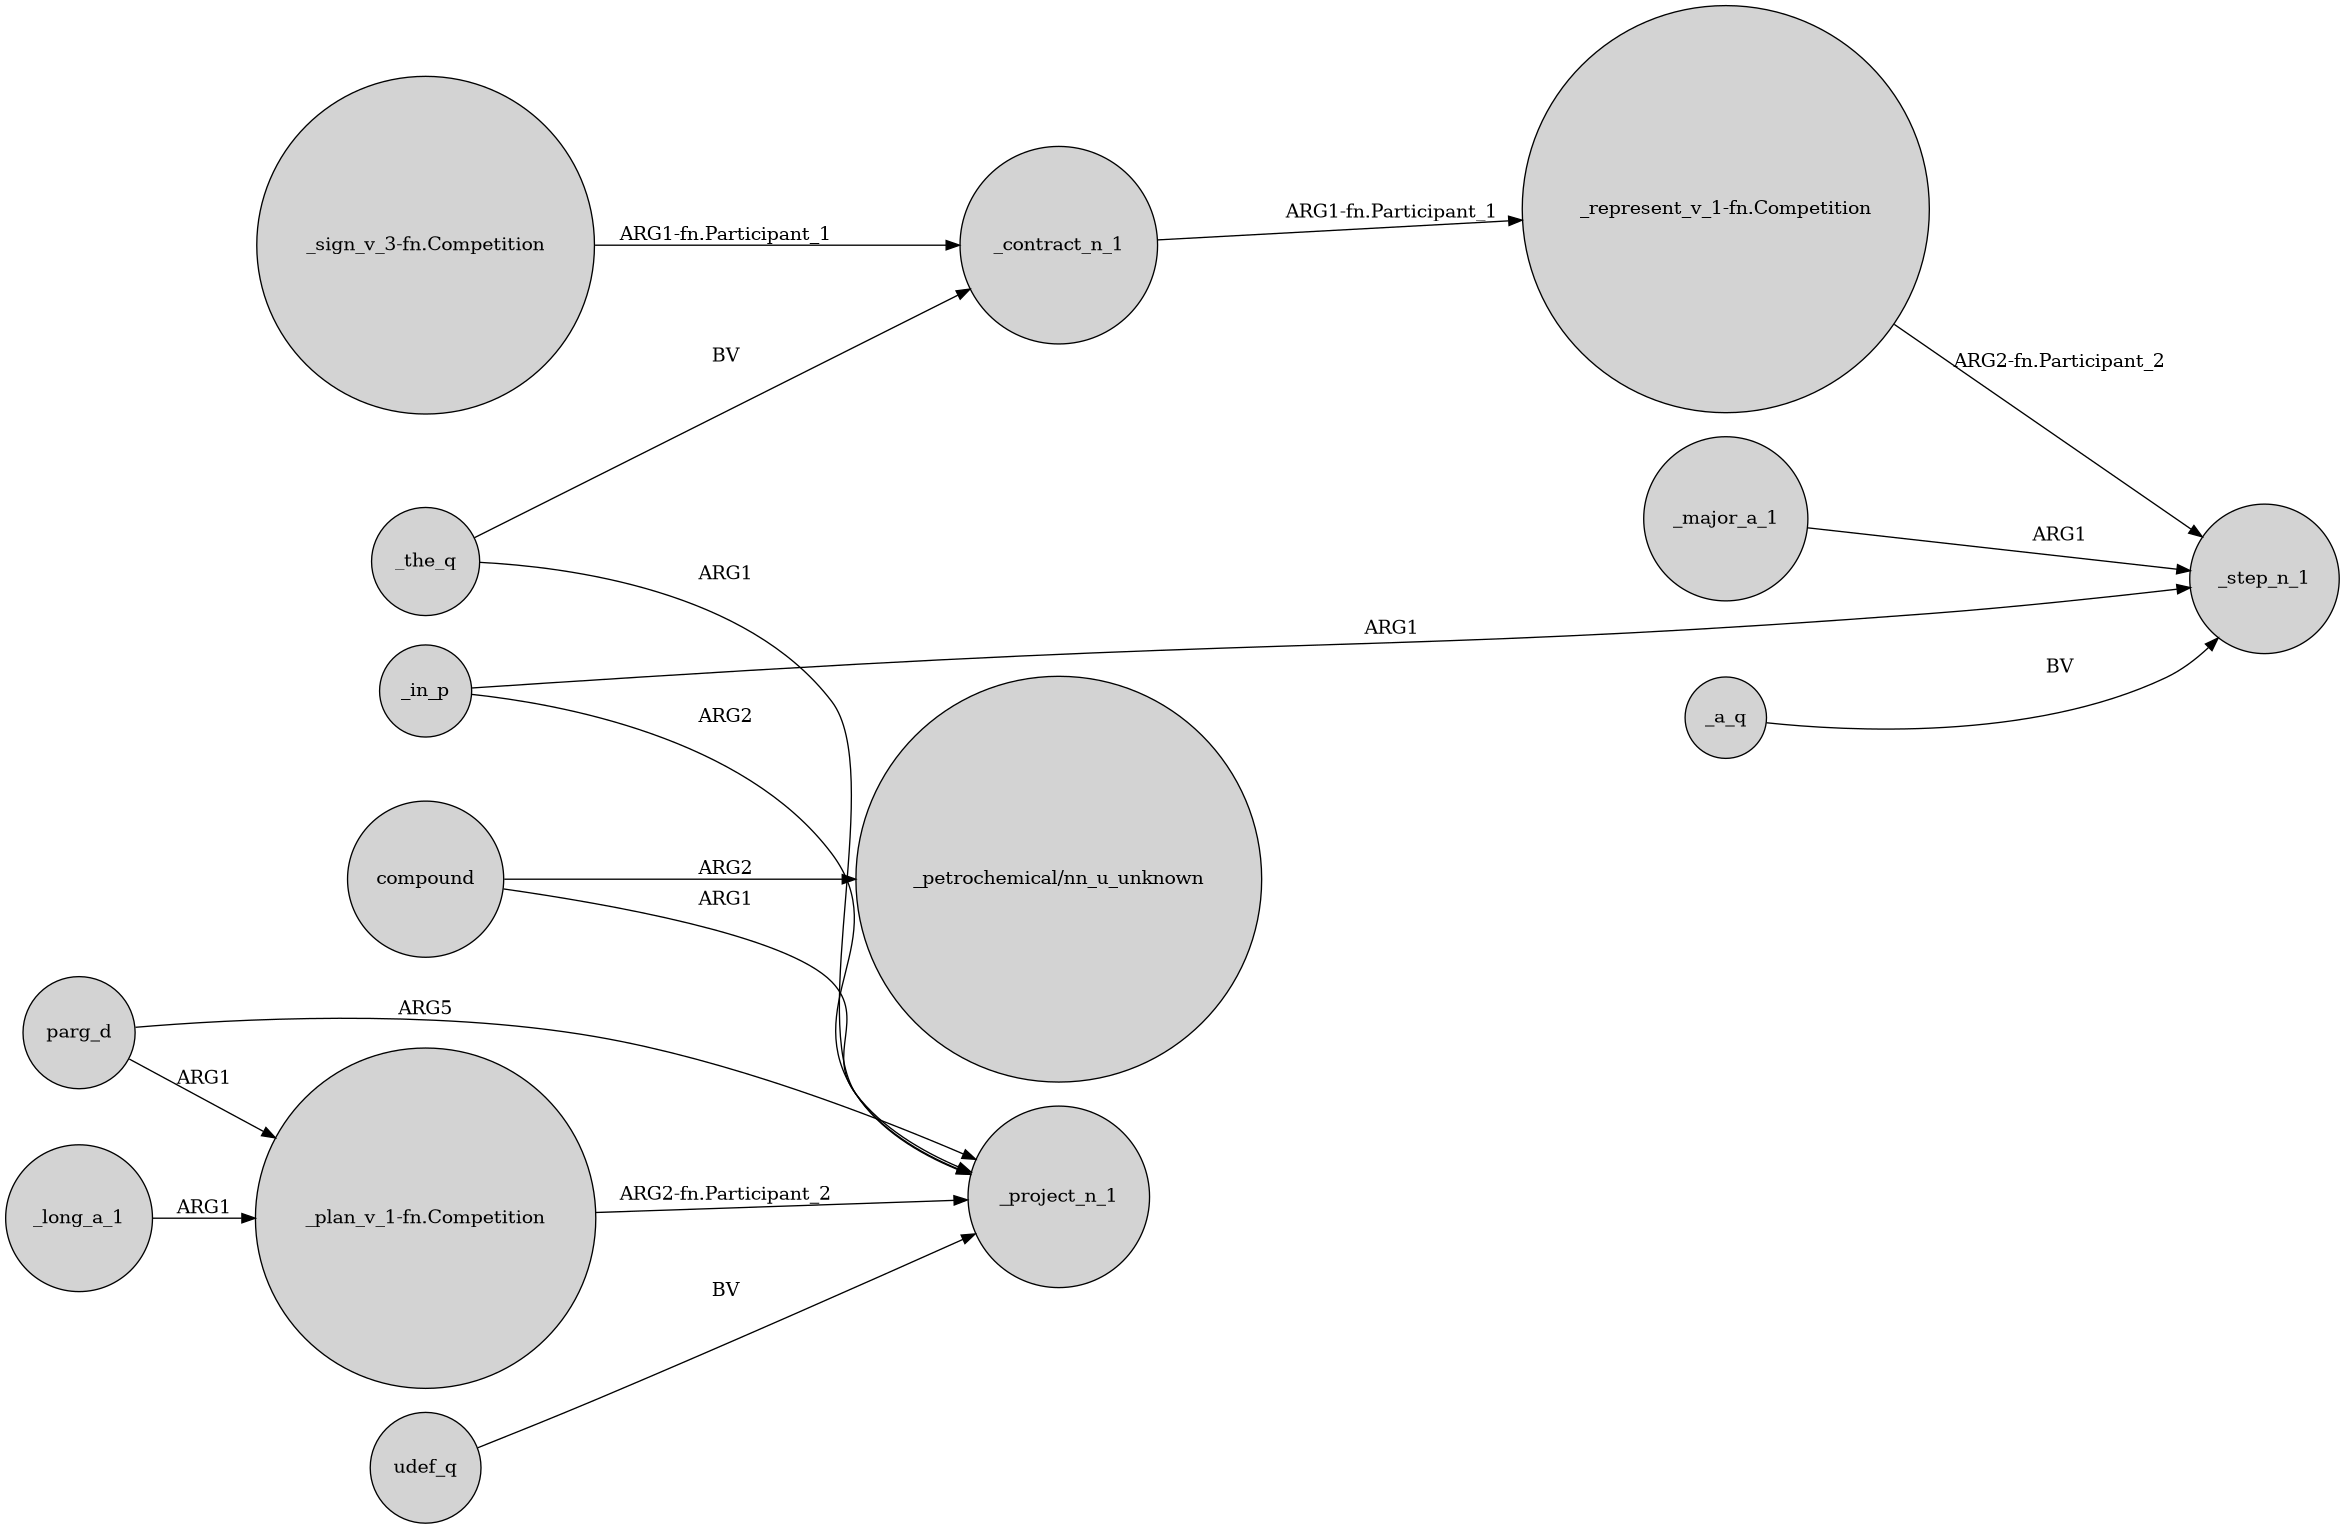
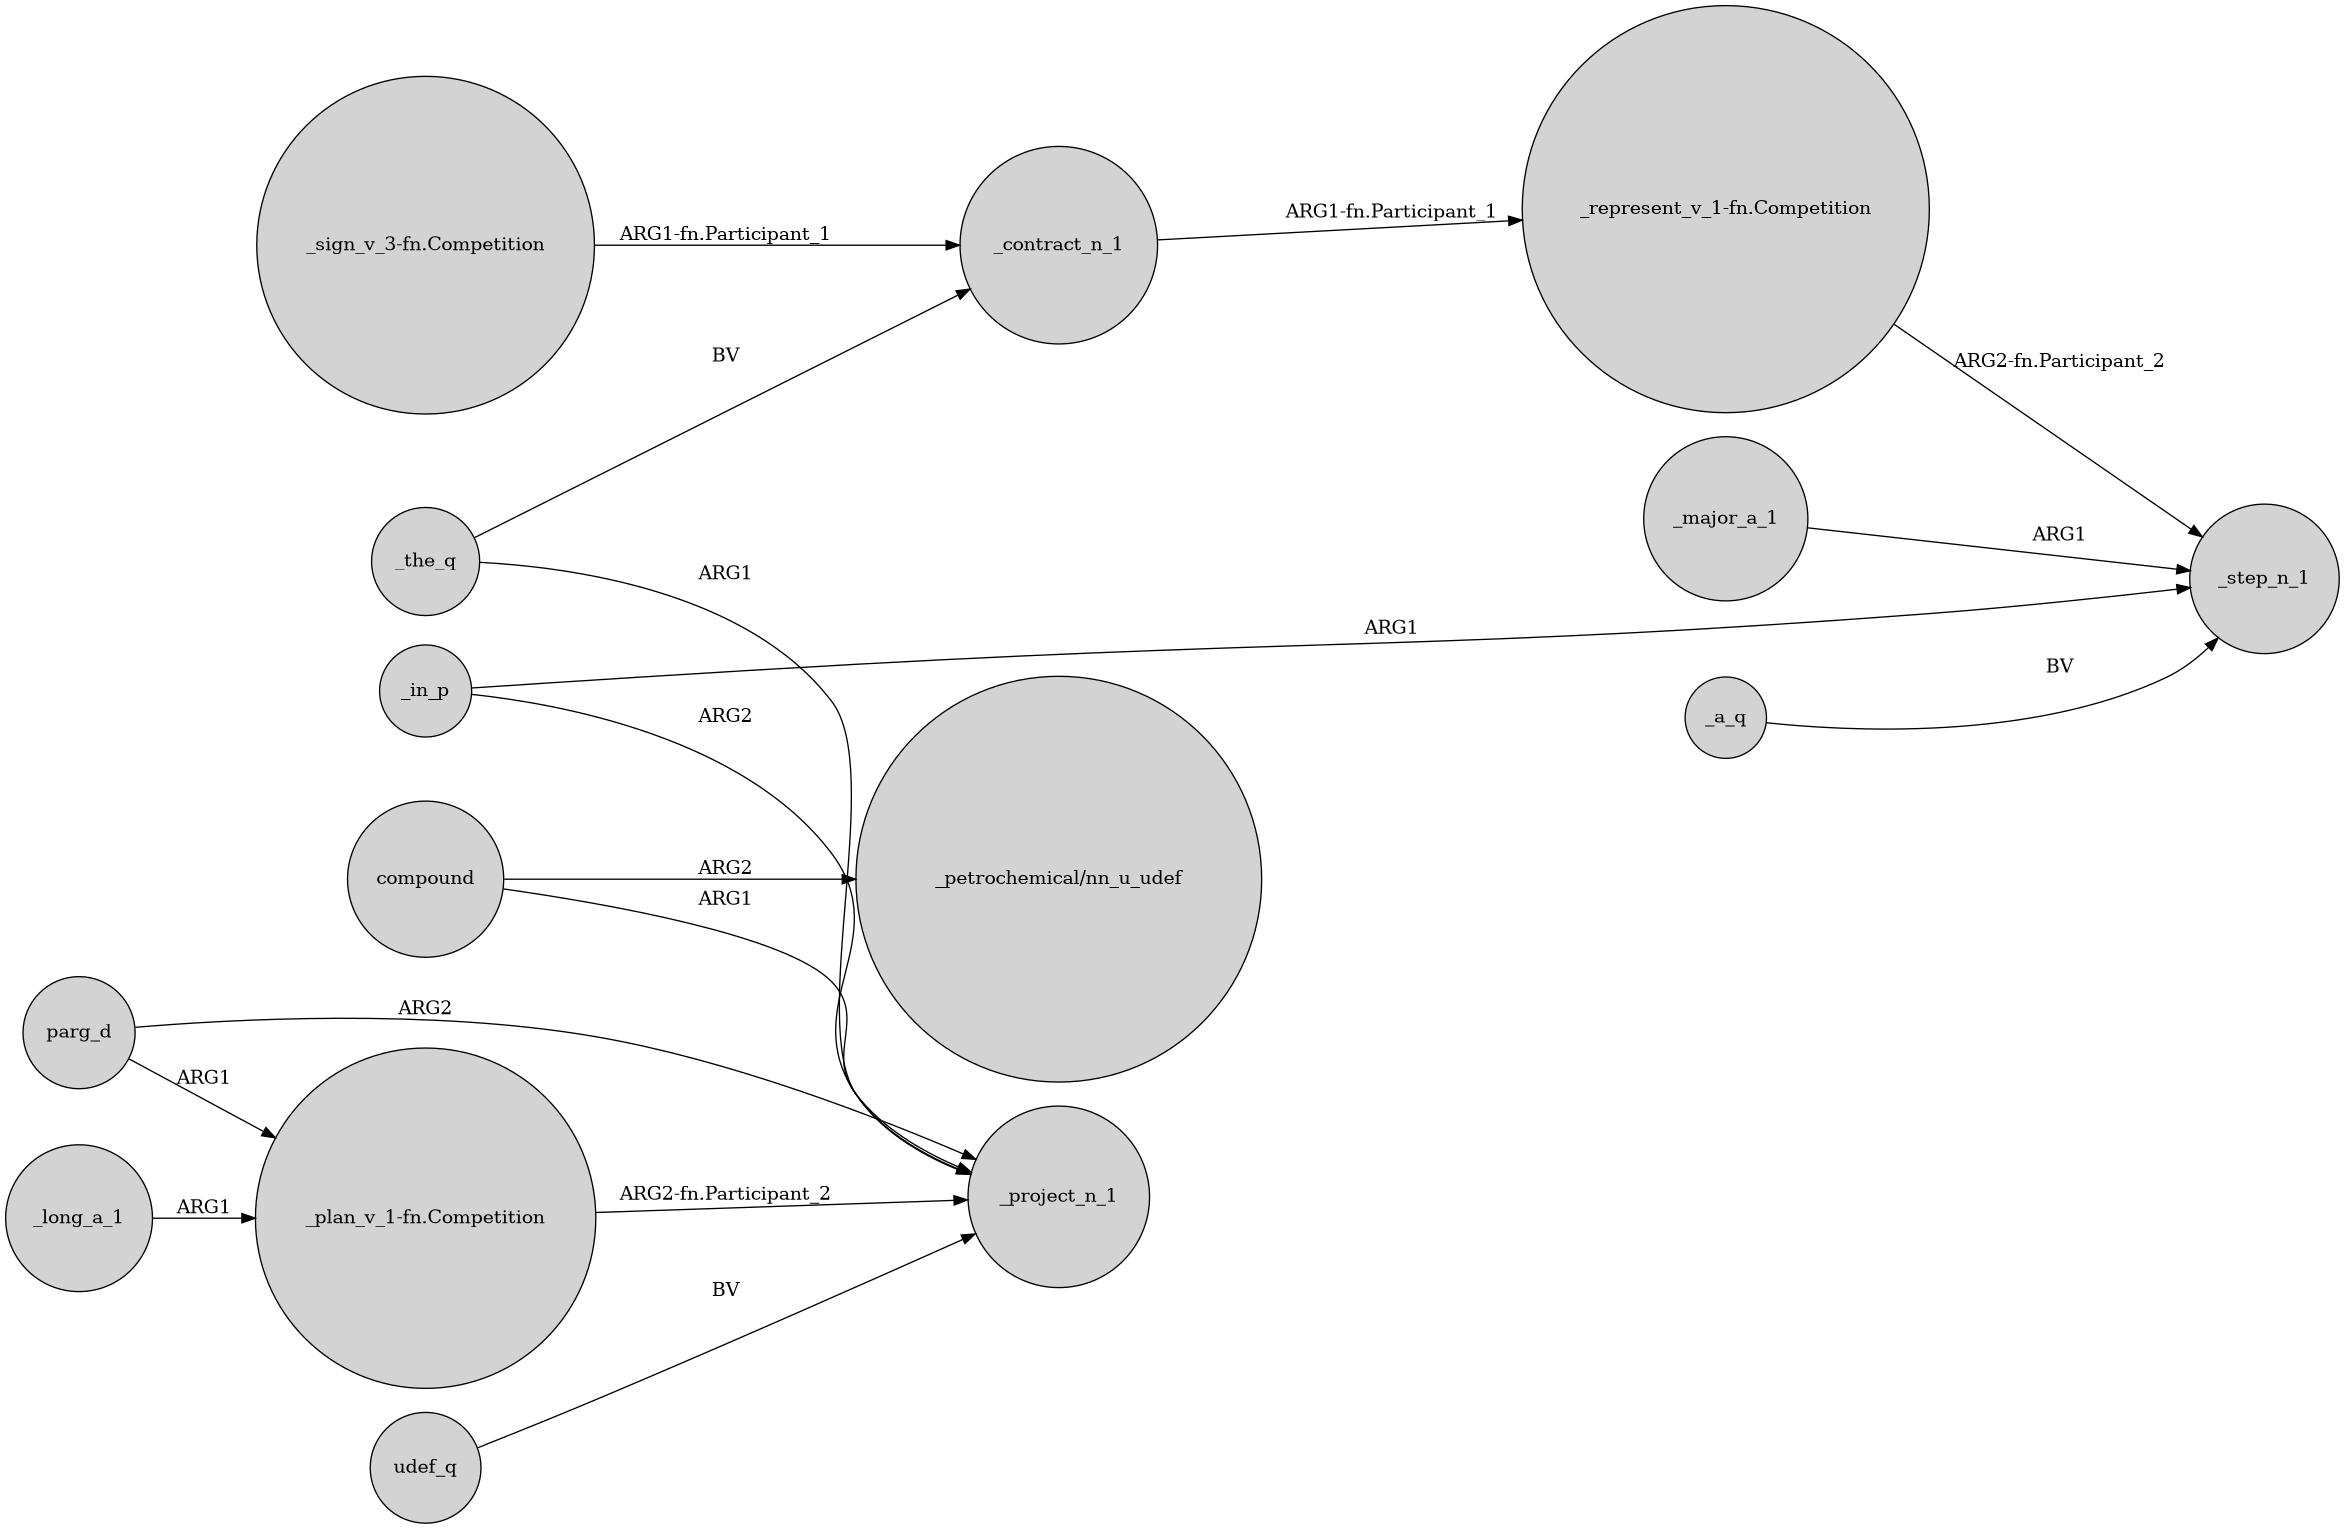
(1059, 879) -> (1059, 879)
(426, 1009) -> (426, 1009)
